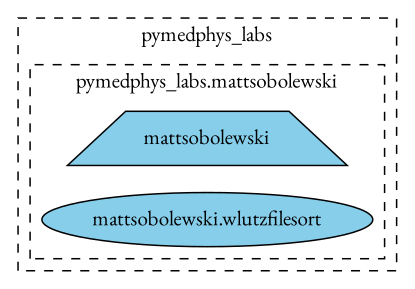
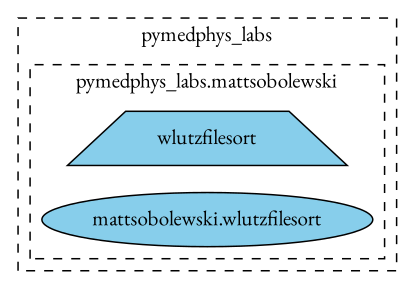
(207, 138) -> (207, 138)
